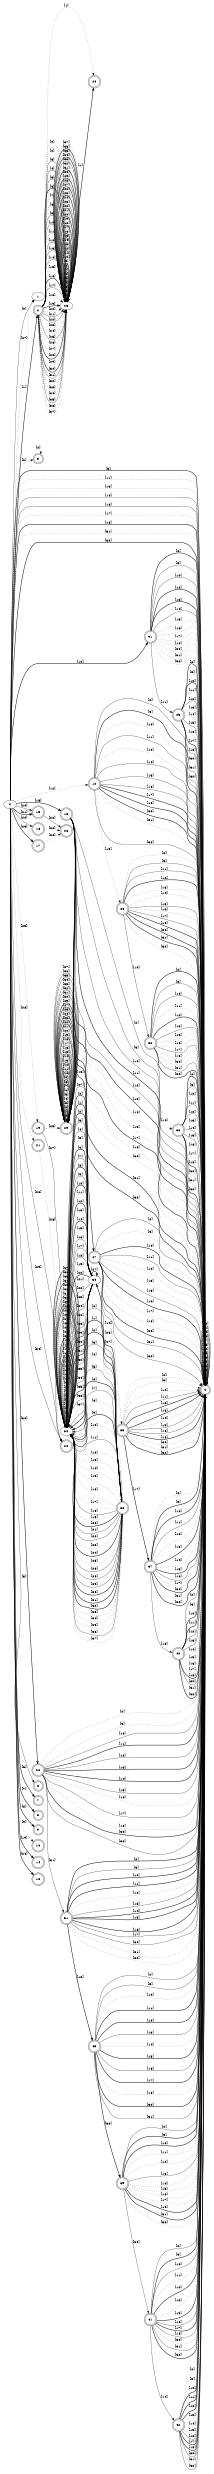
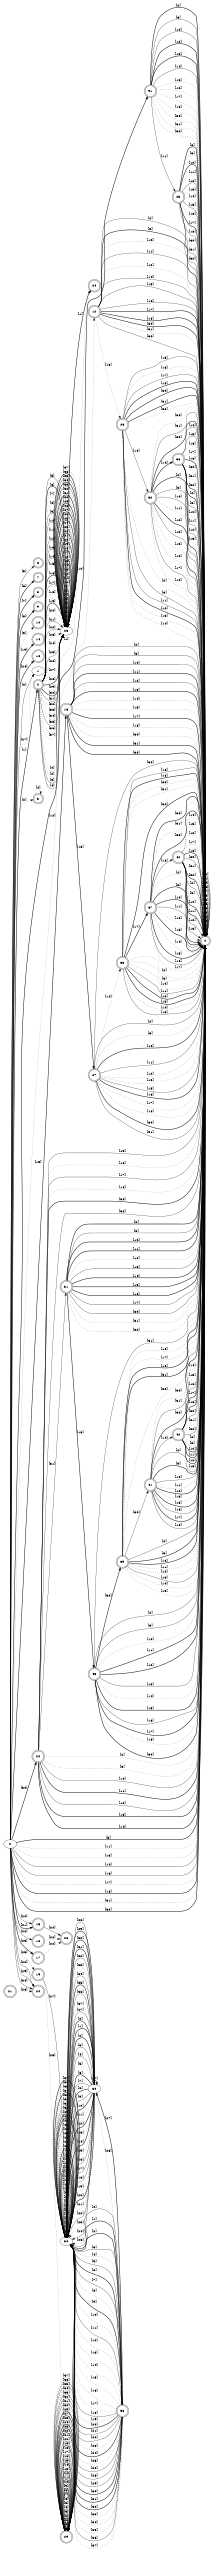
(19, 974) -> none
(157, 1093) -> (158, 475)
